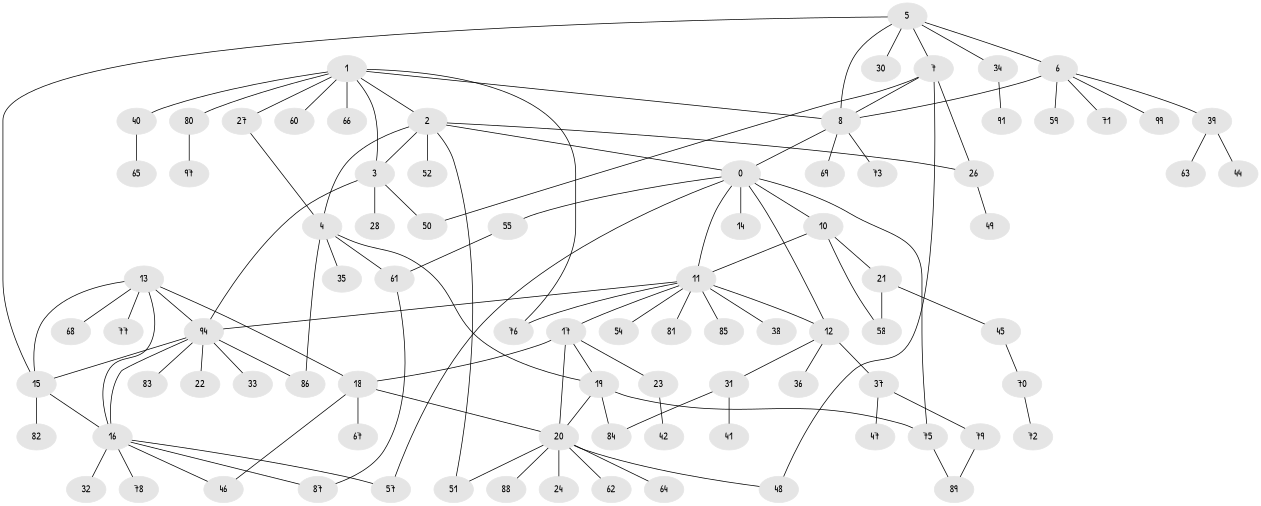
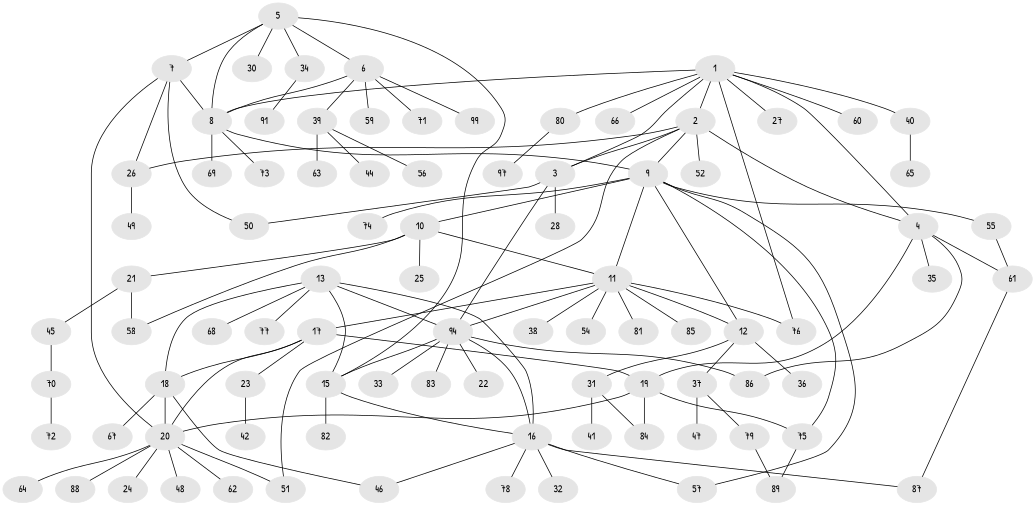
(282, 174) -> (829, 133)
none -> (422, 174)
(741, 174) -> (648, 174)
(741, 226) -> (367, 226)
none -> (419, 279)
(914, 331) -> (91, 251)
